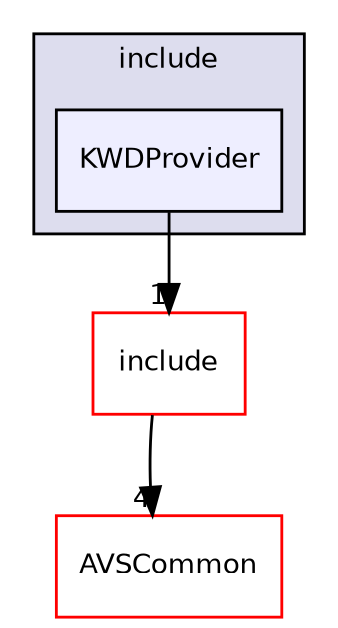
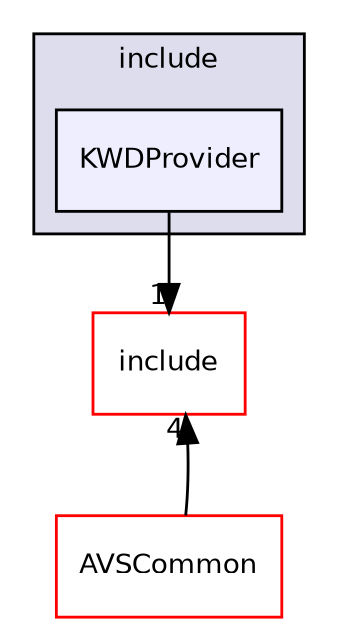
(150, 451) -> (188, 479)
